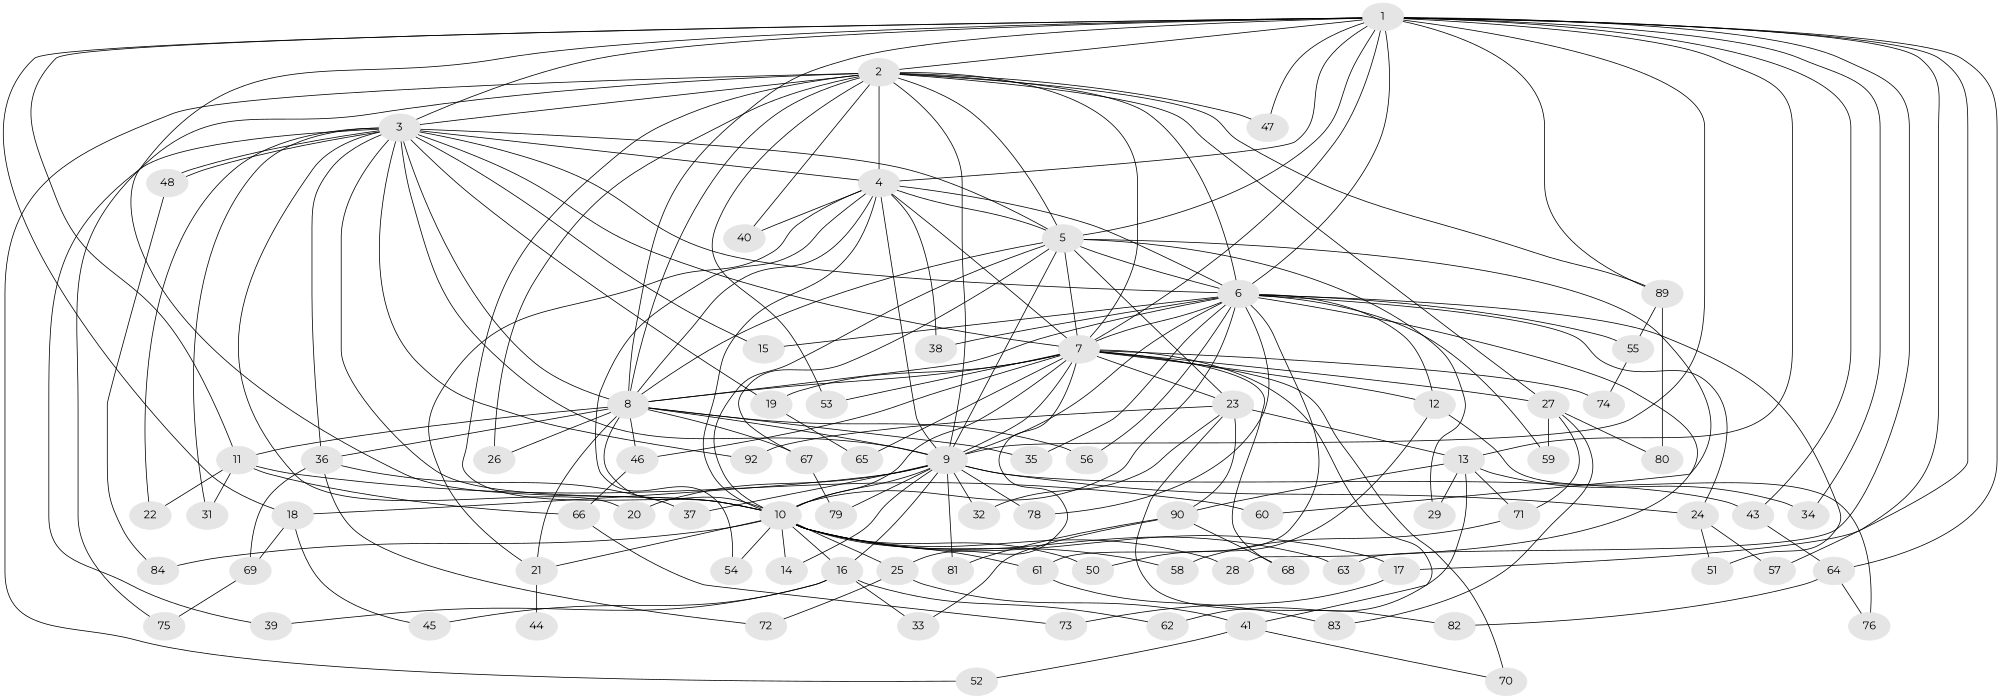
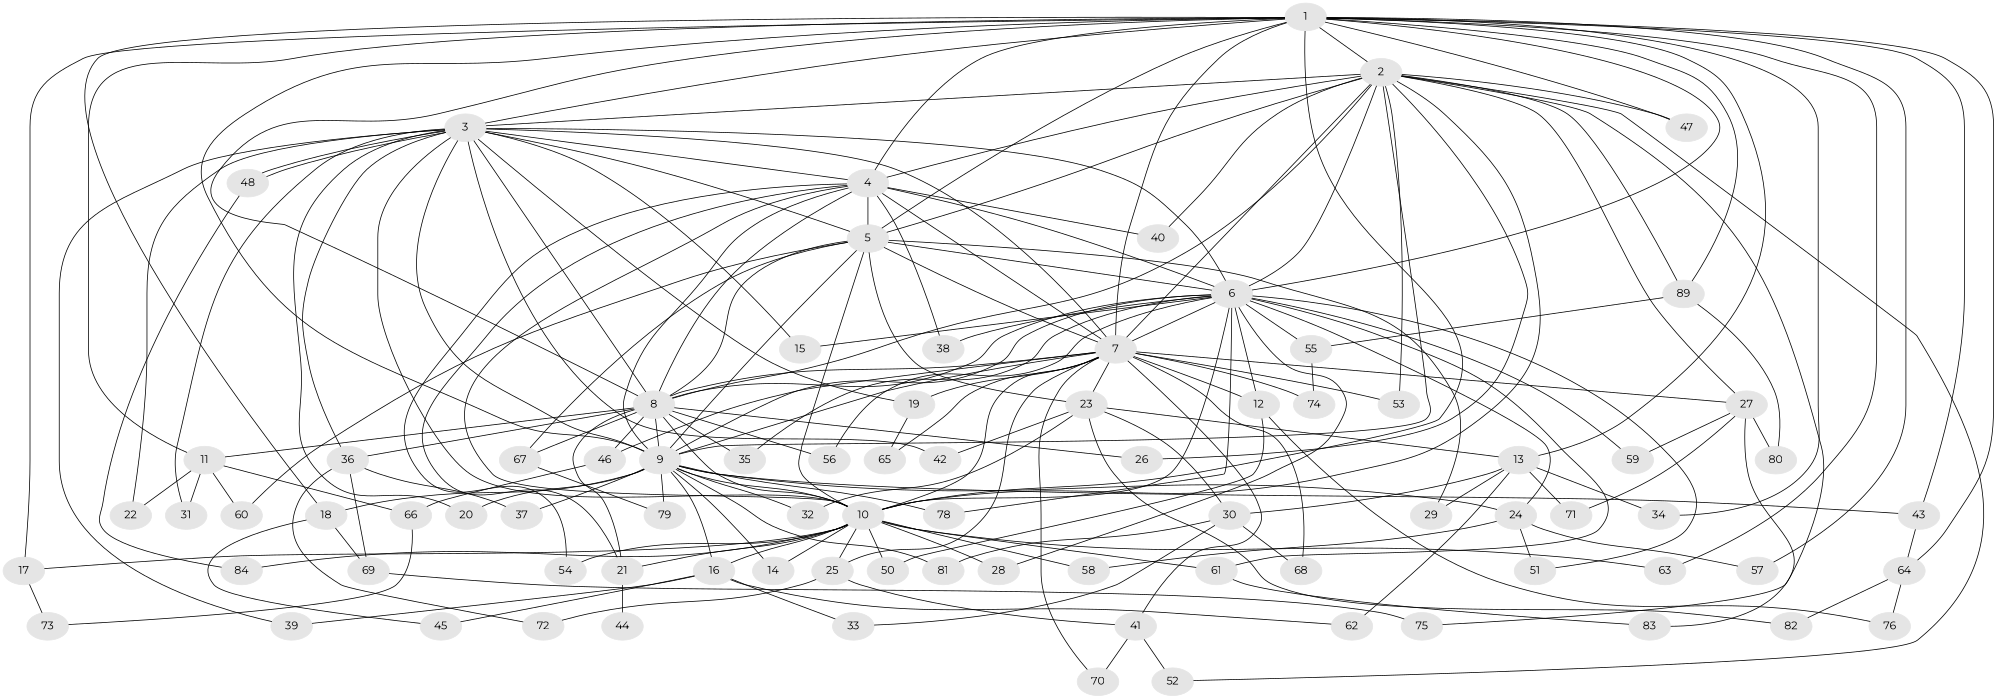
(751, 460) -> (940, 460)
(1178, 516) -> (1230, 516)
(1346, 539) -> (1352, 543)
